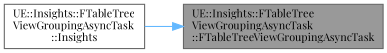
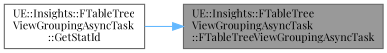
(74, 26) -> (74, 26)
